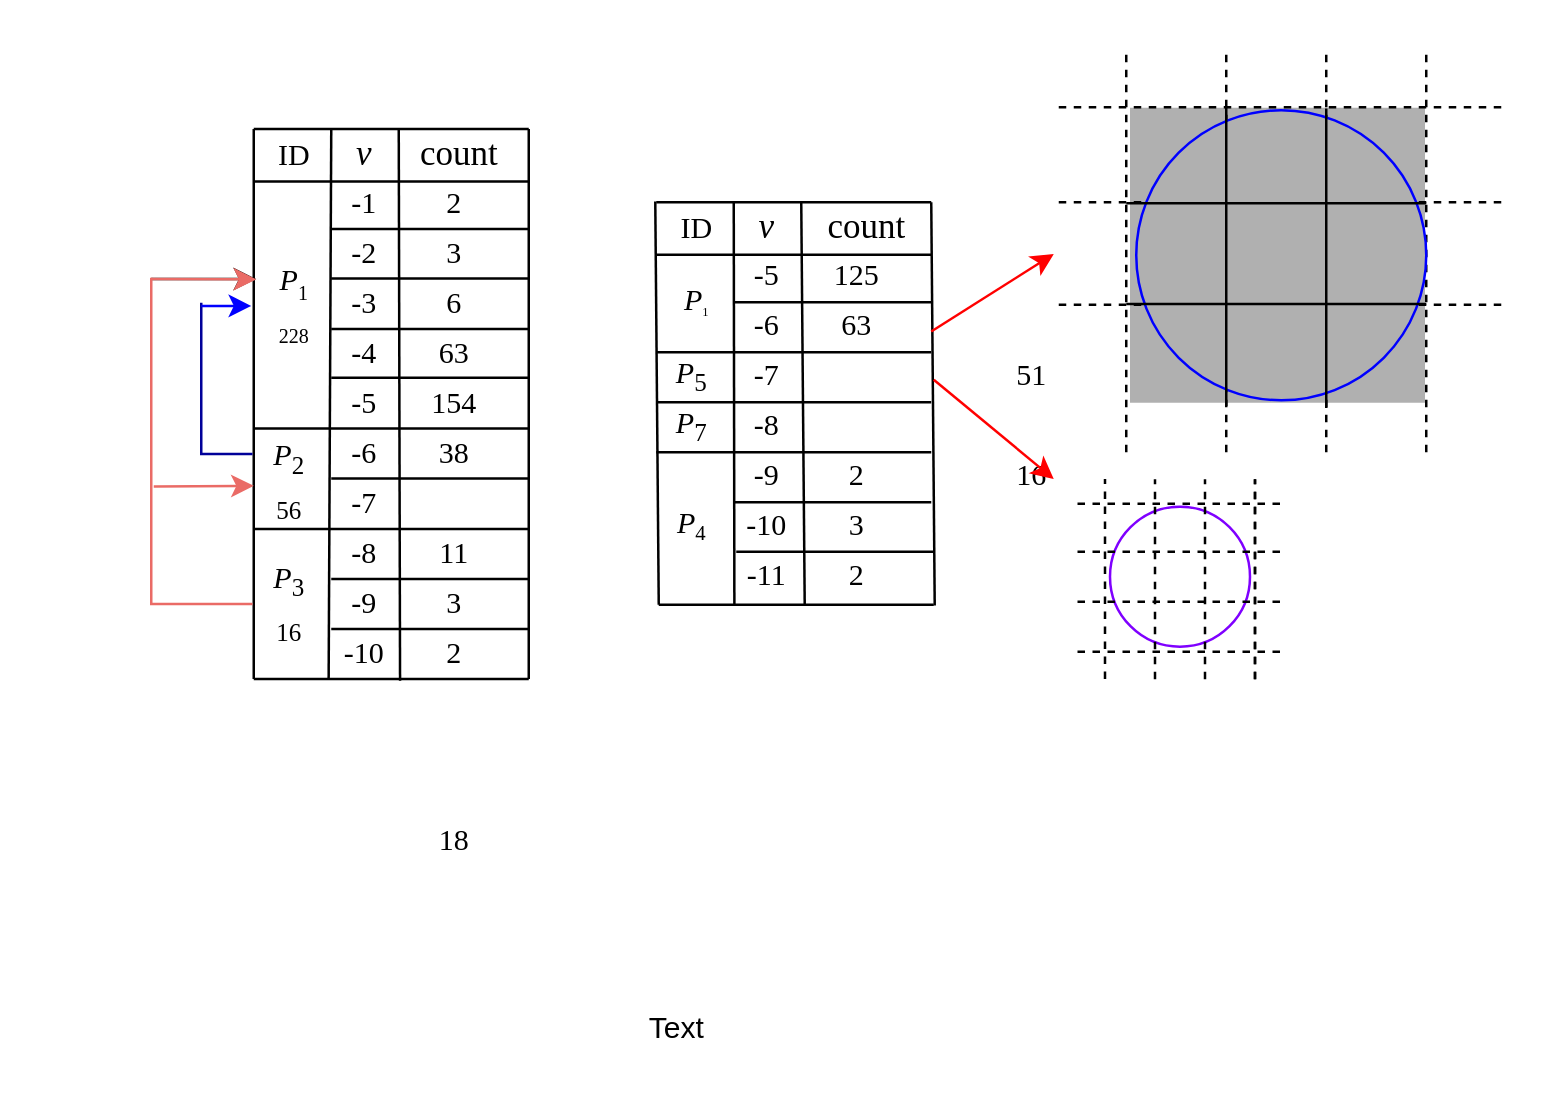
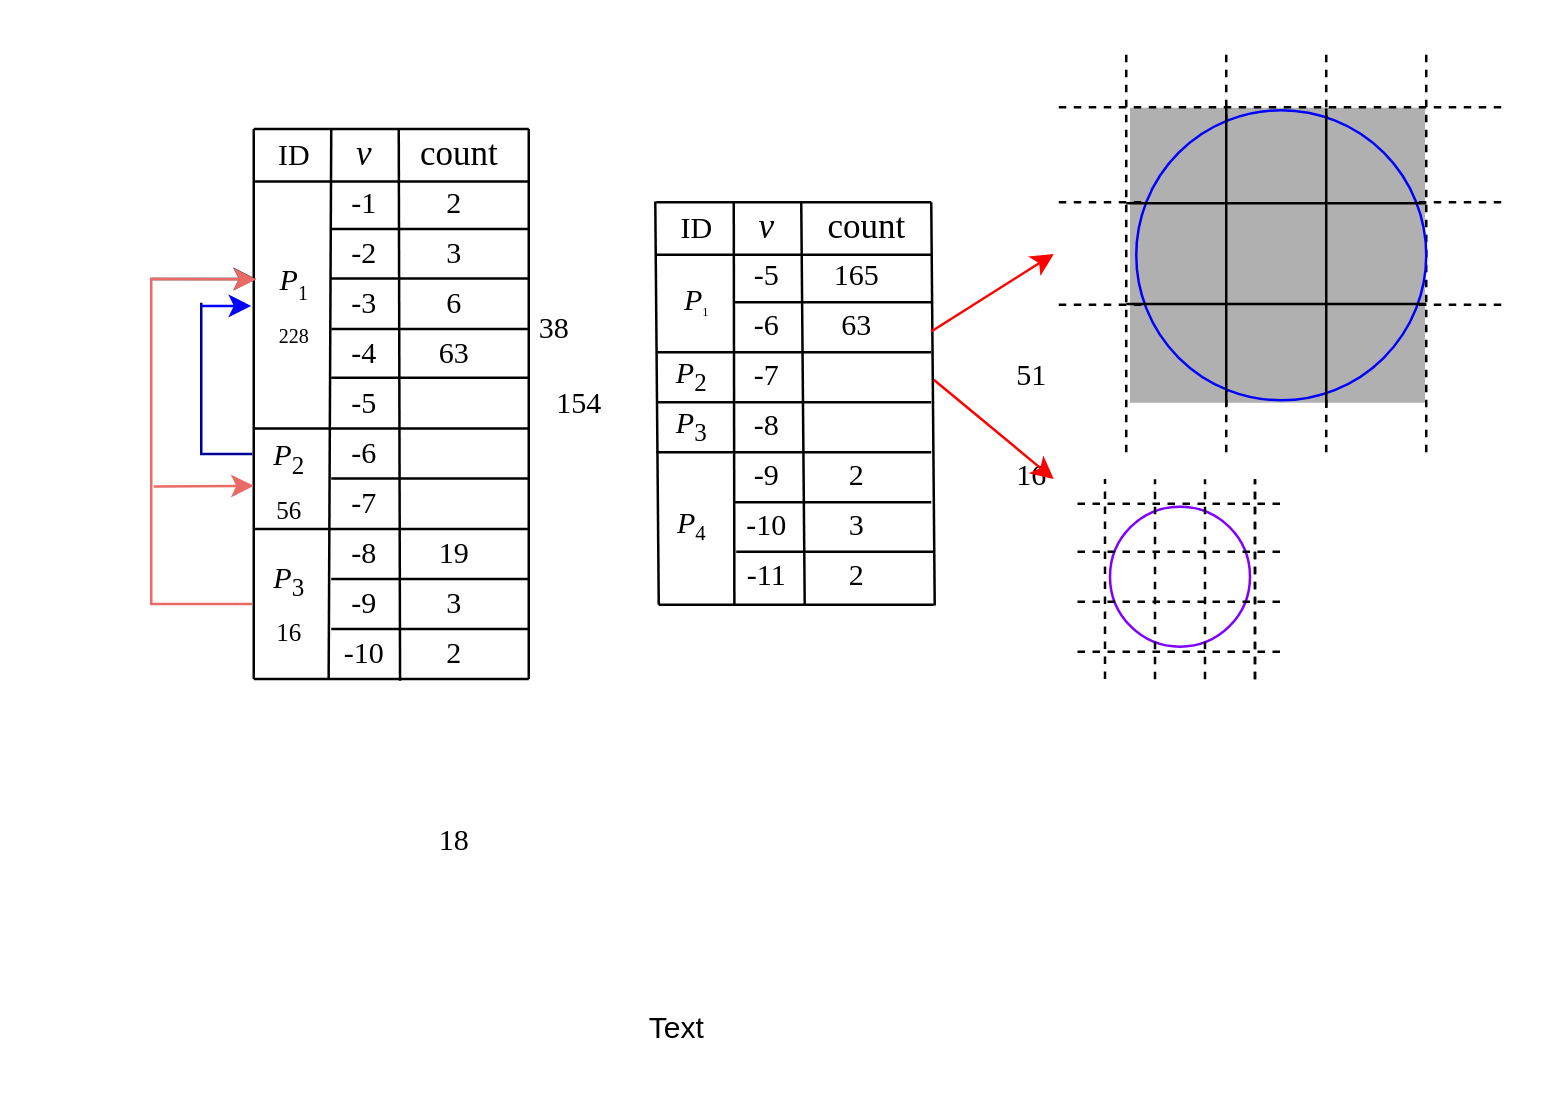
(858, 276) -> (858, 276)
(693, 376) -> (693, 376)
(454, 404) -> (579, 404)
(693, 426) -> (693, 426)
(454, 454) -> (554, 329)
(455, 554) -> (455, 554)
